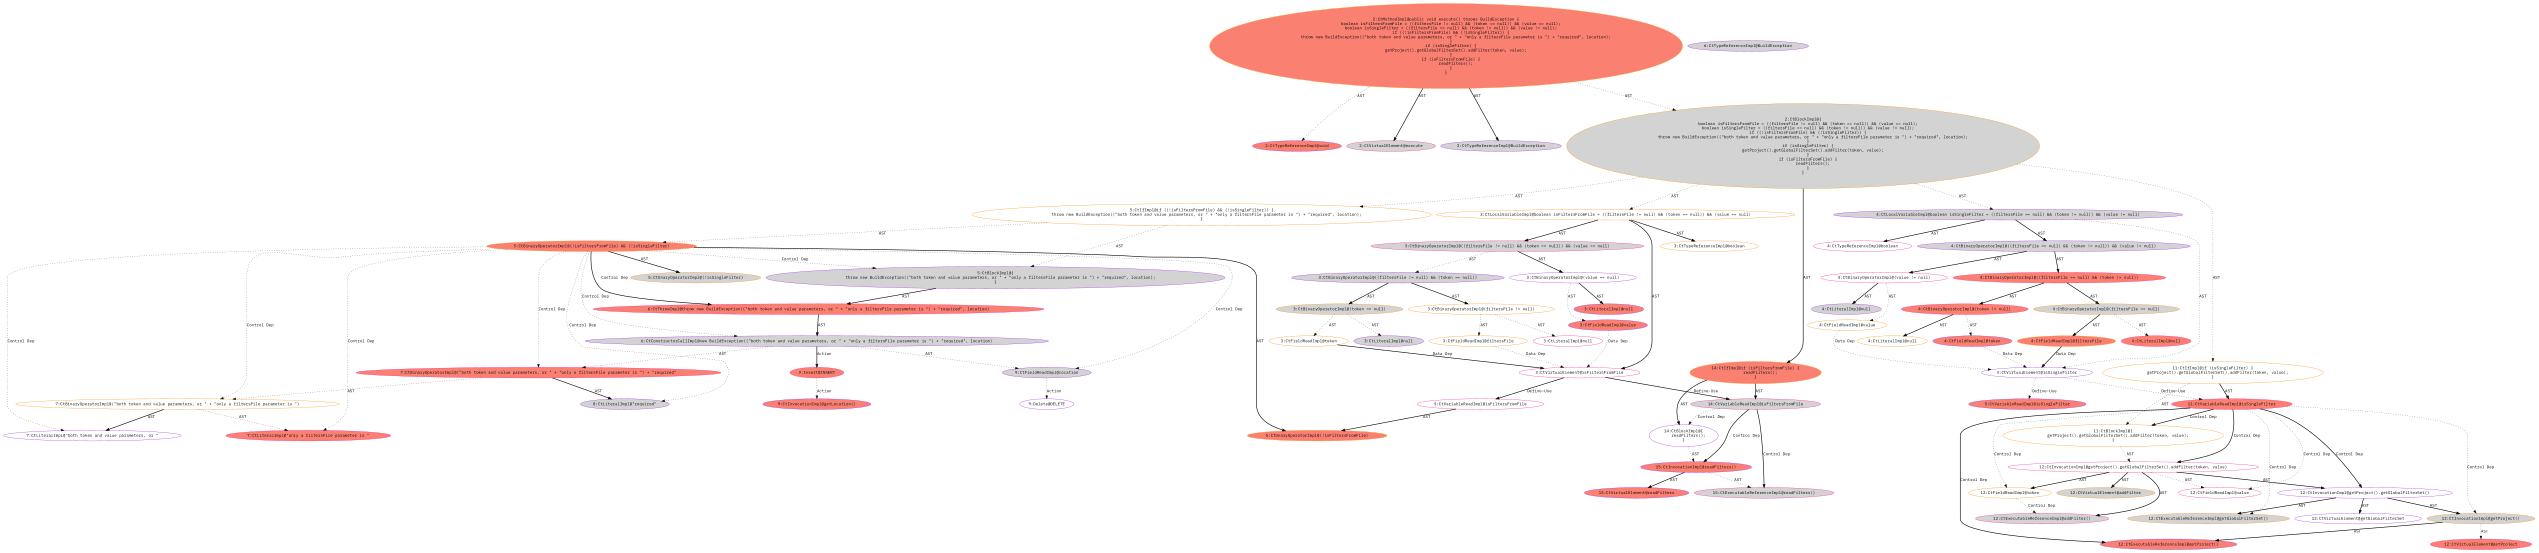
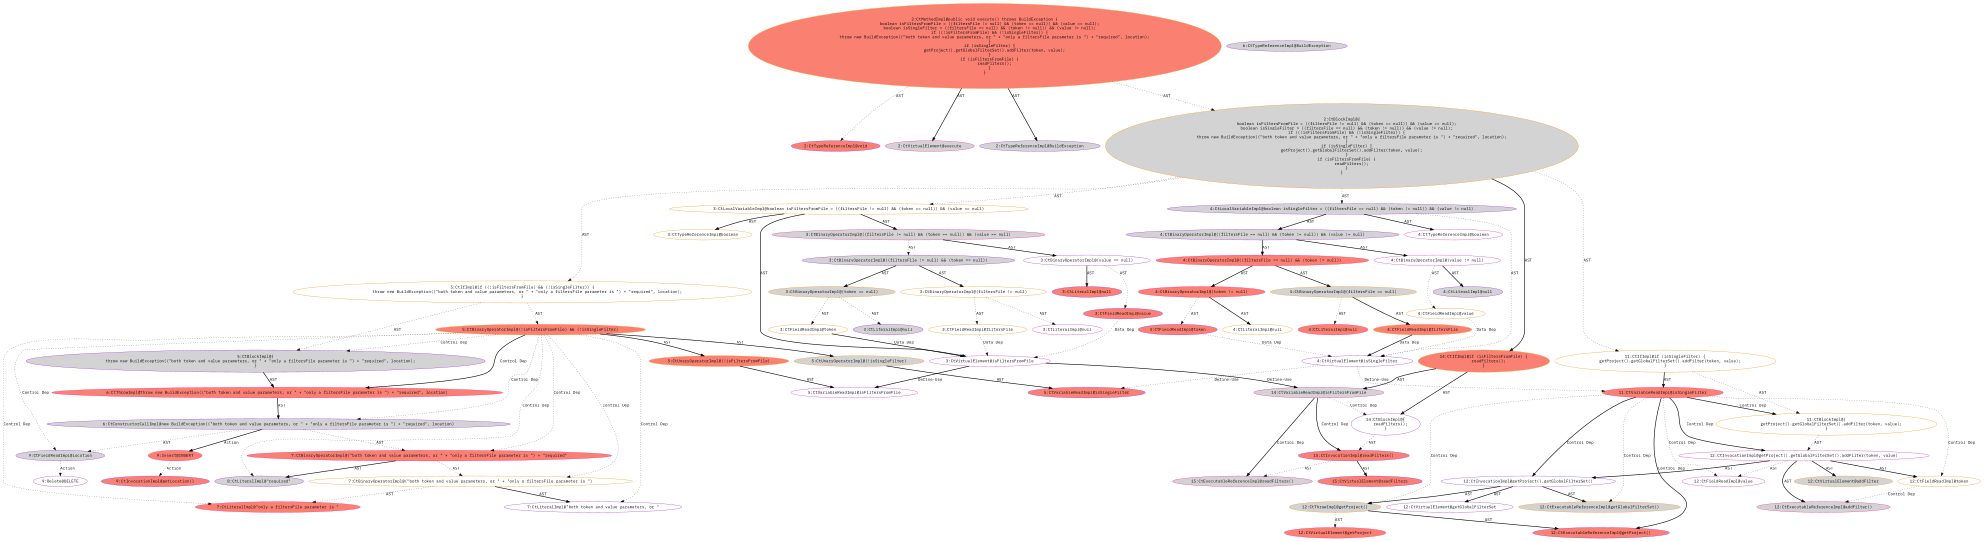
none -> (968, 378)
(1400, 420) -> (785, 377)
(2481, 519) -> (1335, 507)
